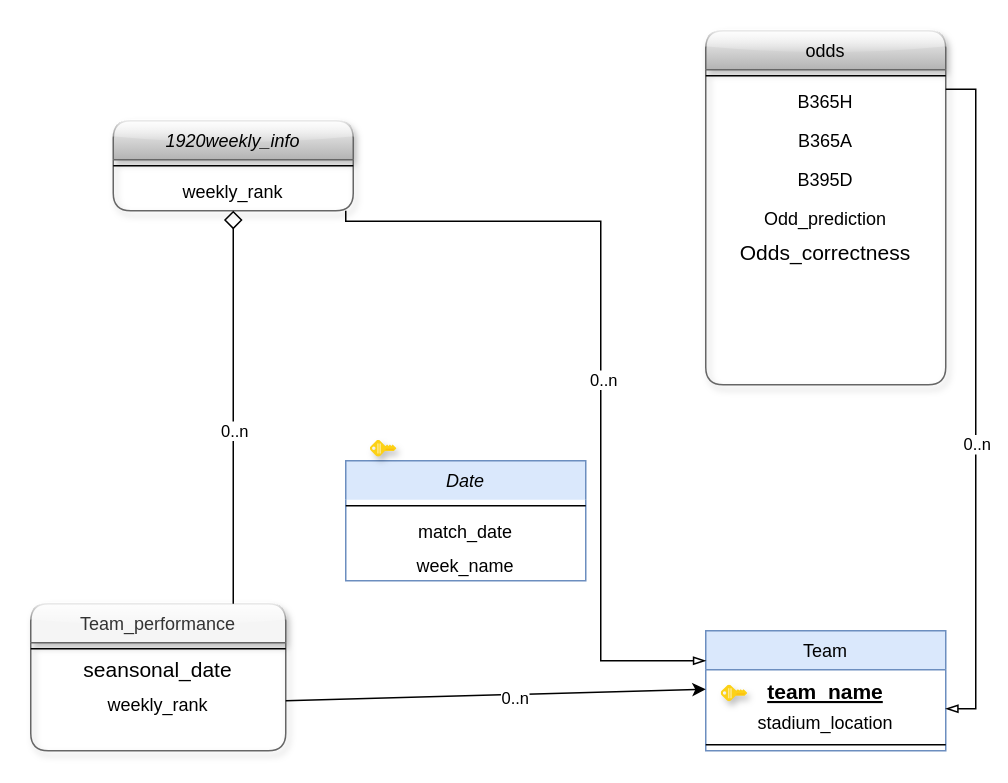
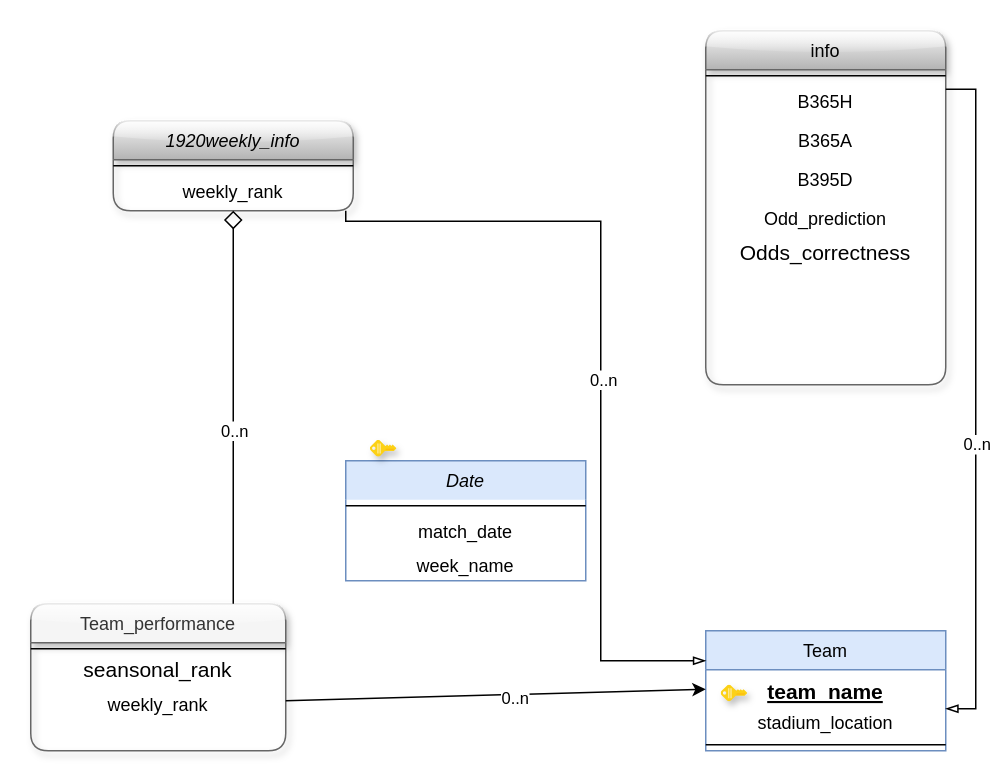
(825, 51) -> (825, 51)
(158, 670) -> (158, 670)
